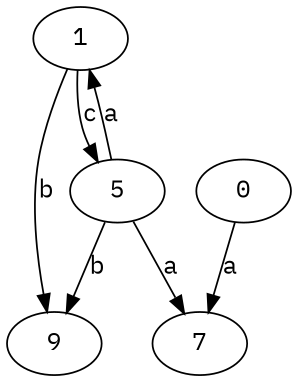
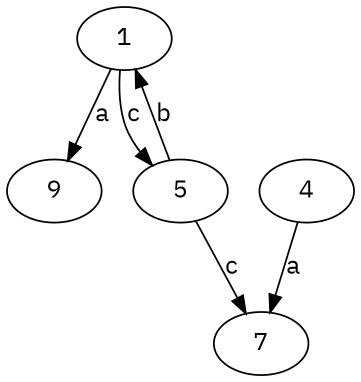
(111, 115) -> (164, 115)
(46, 191) -> (103, 115)
(244, 191) -> (307, 191)
(89, 259) -> none
(171, 267) -> (232, 267)
